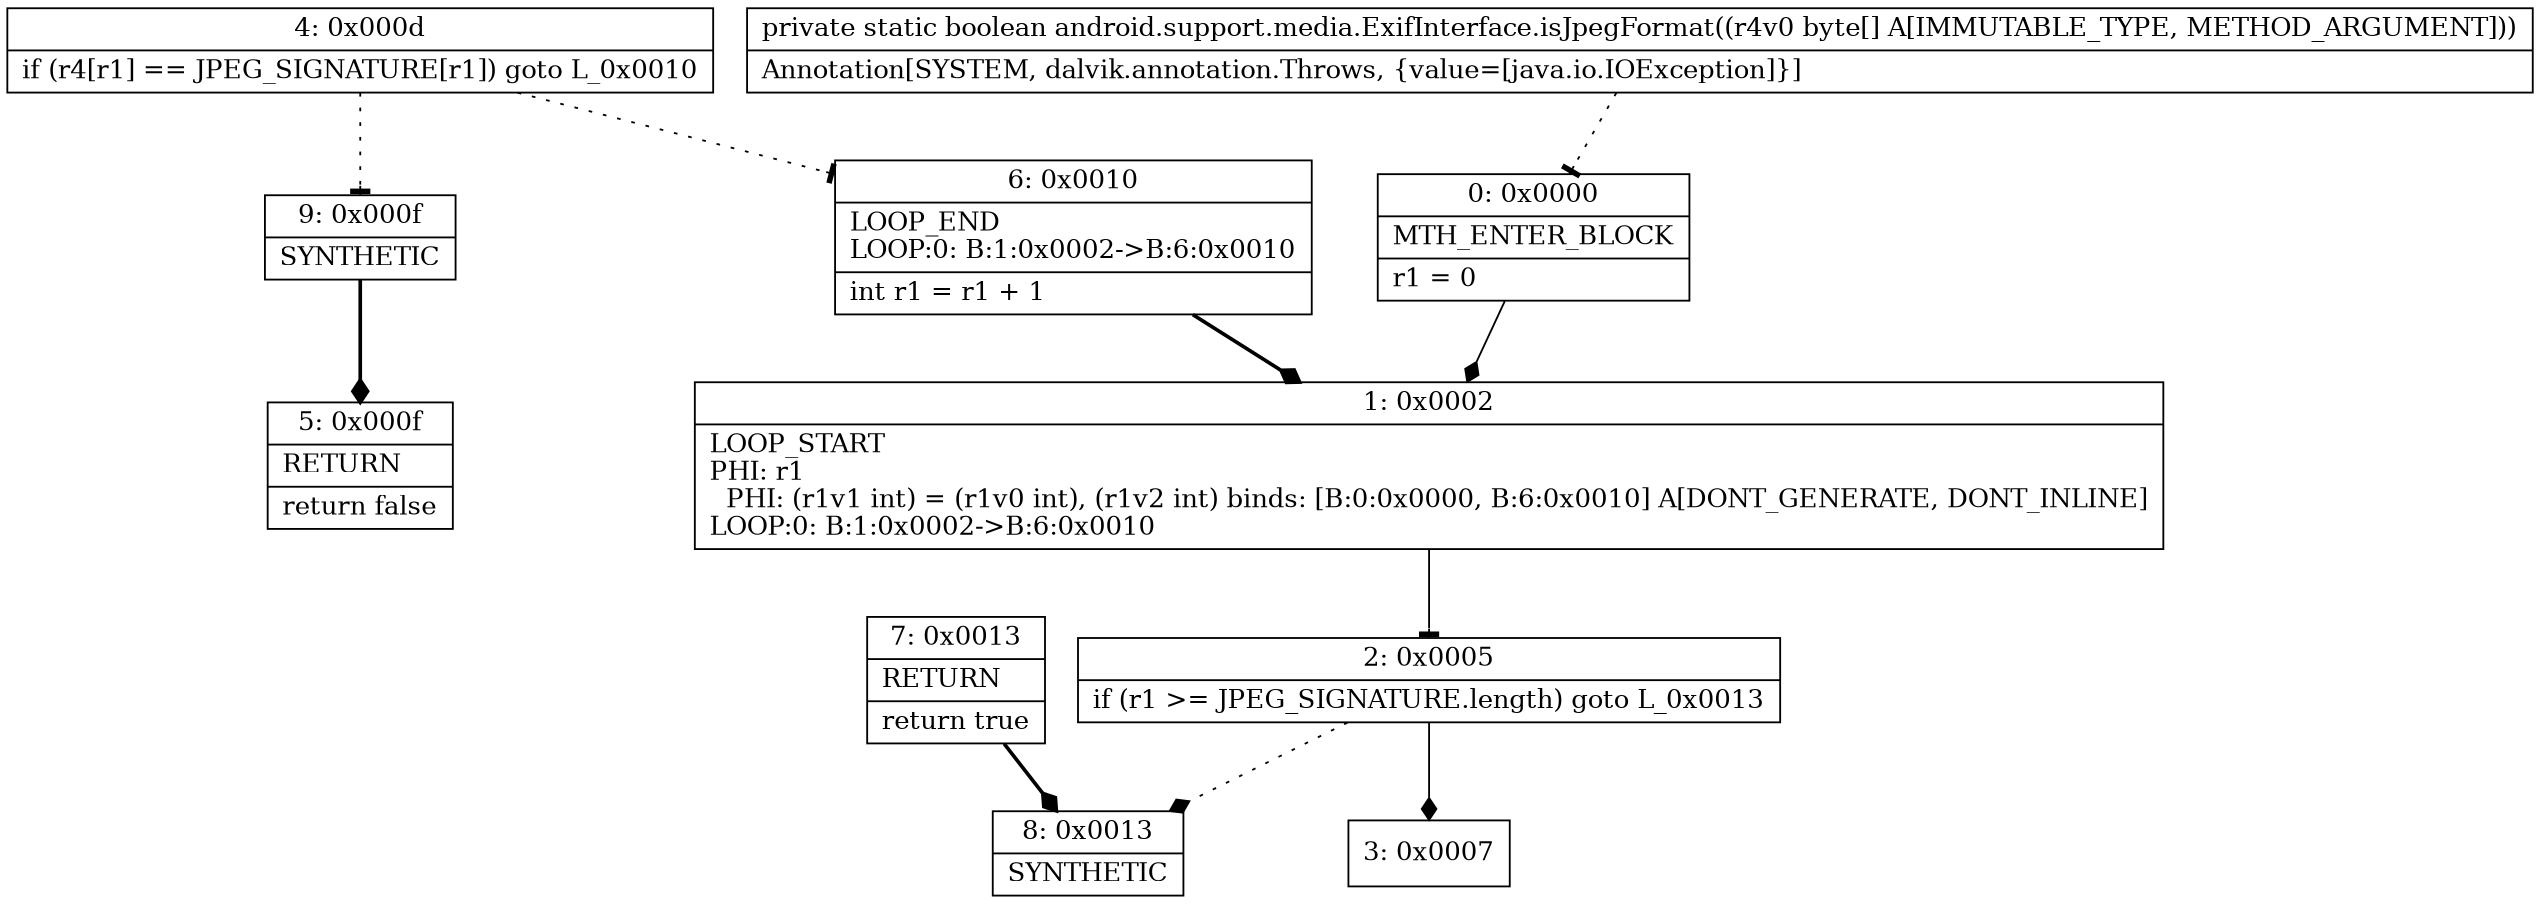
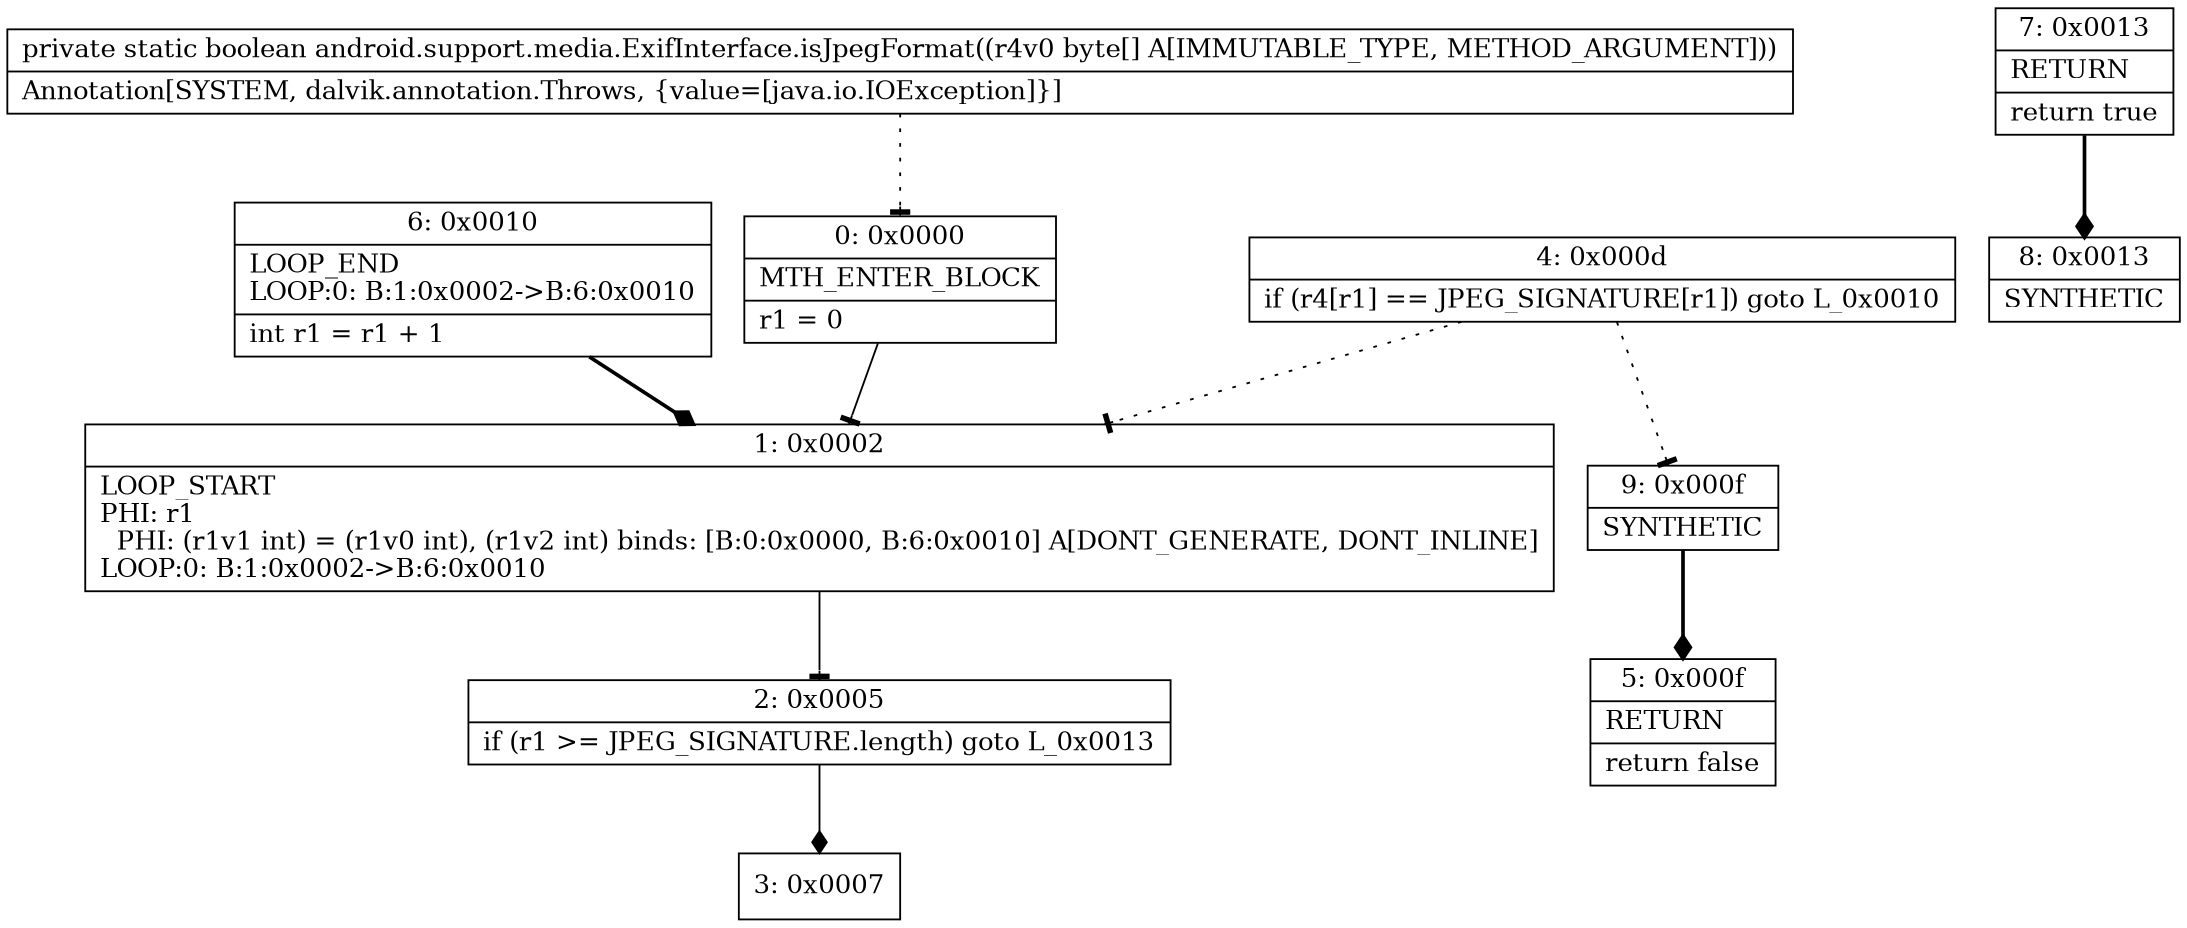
(672, 132) -> (1288, 372)
(1491, 331) -> (865, 379)
(1269, 762) -> none
